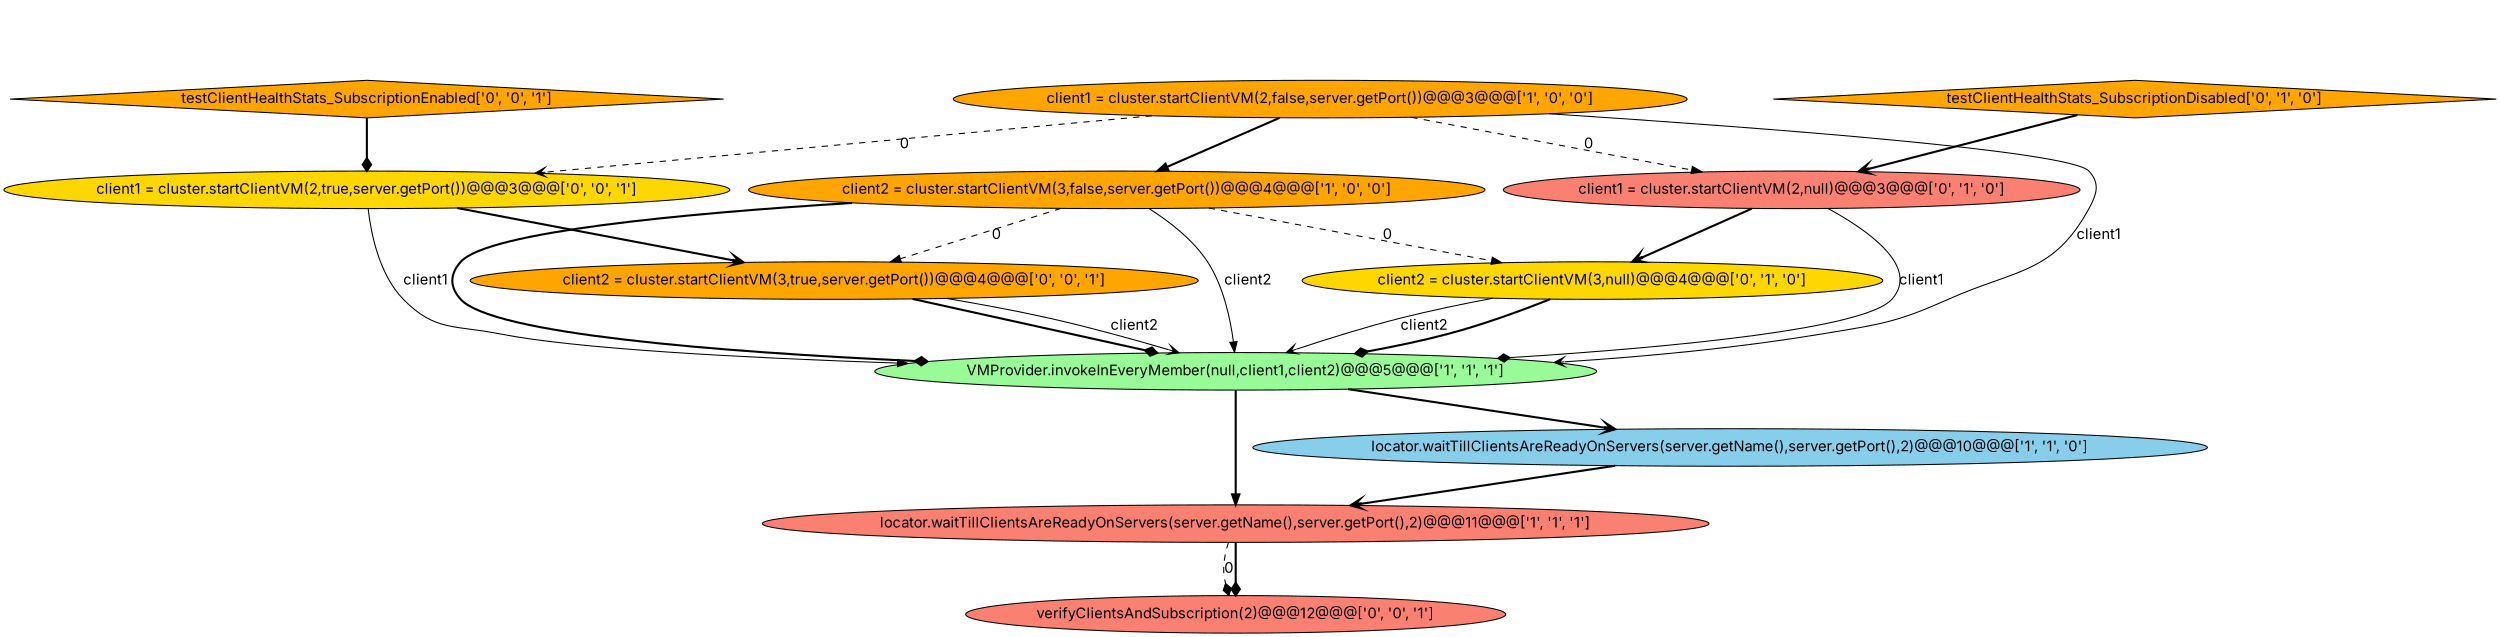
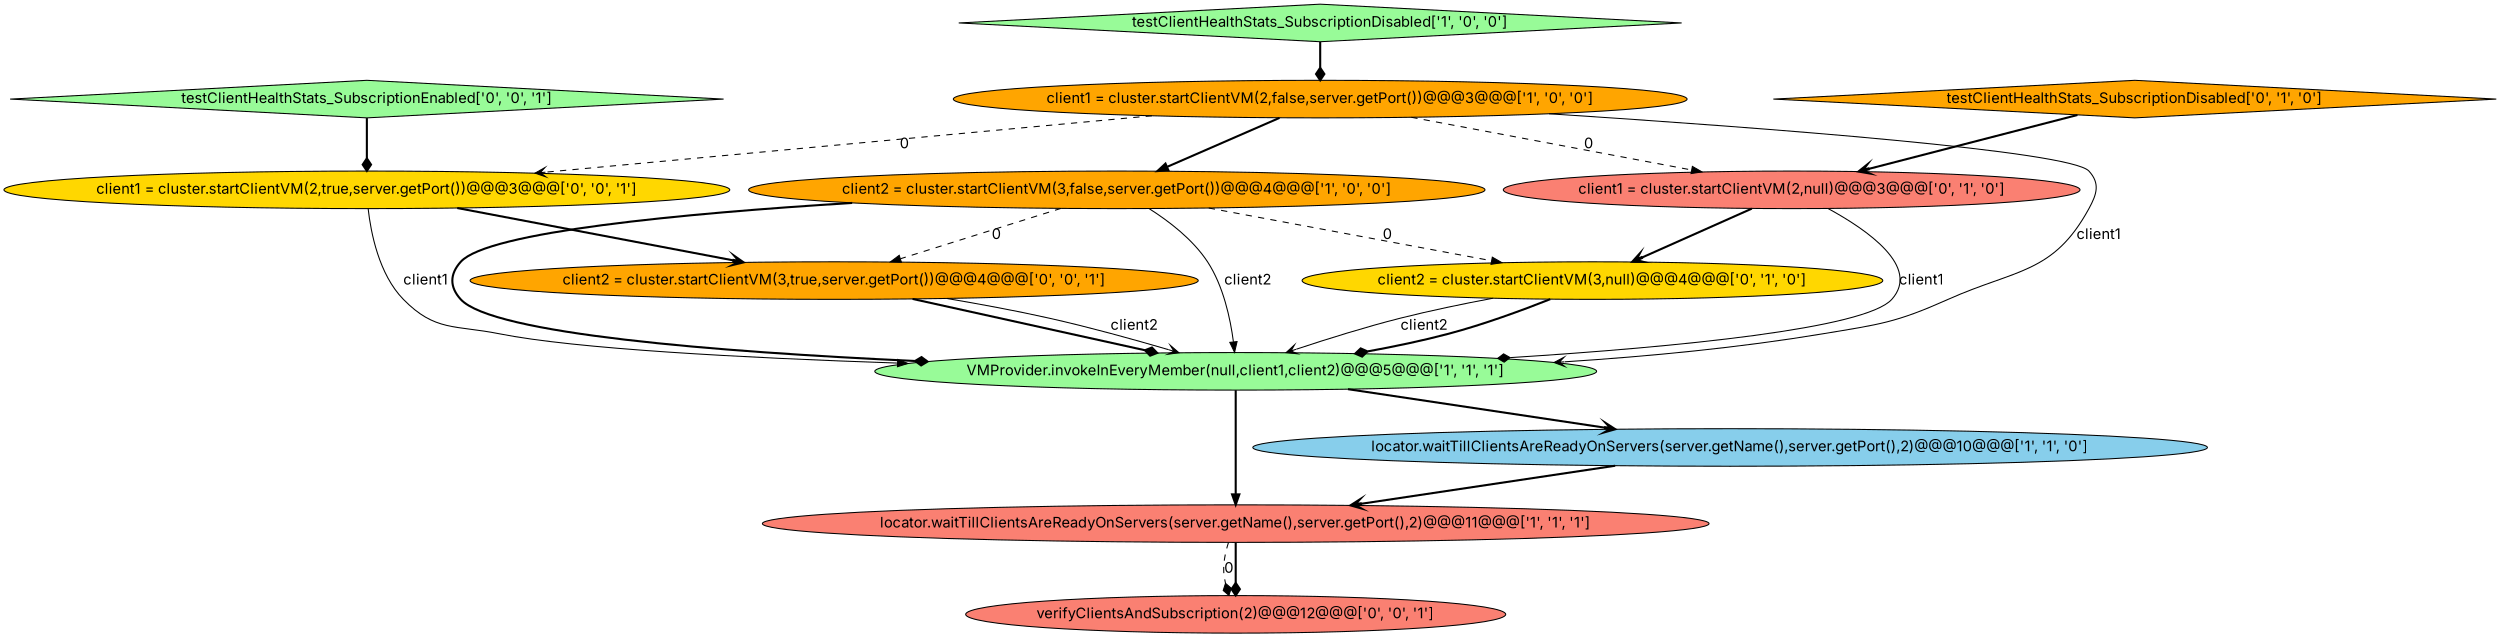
none -> (1320, 23)
(367, 99) -> (367, 99)
